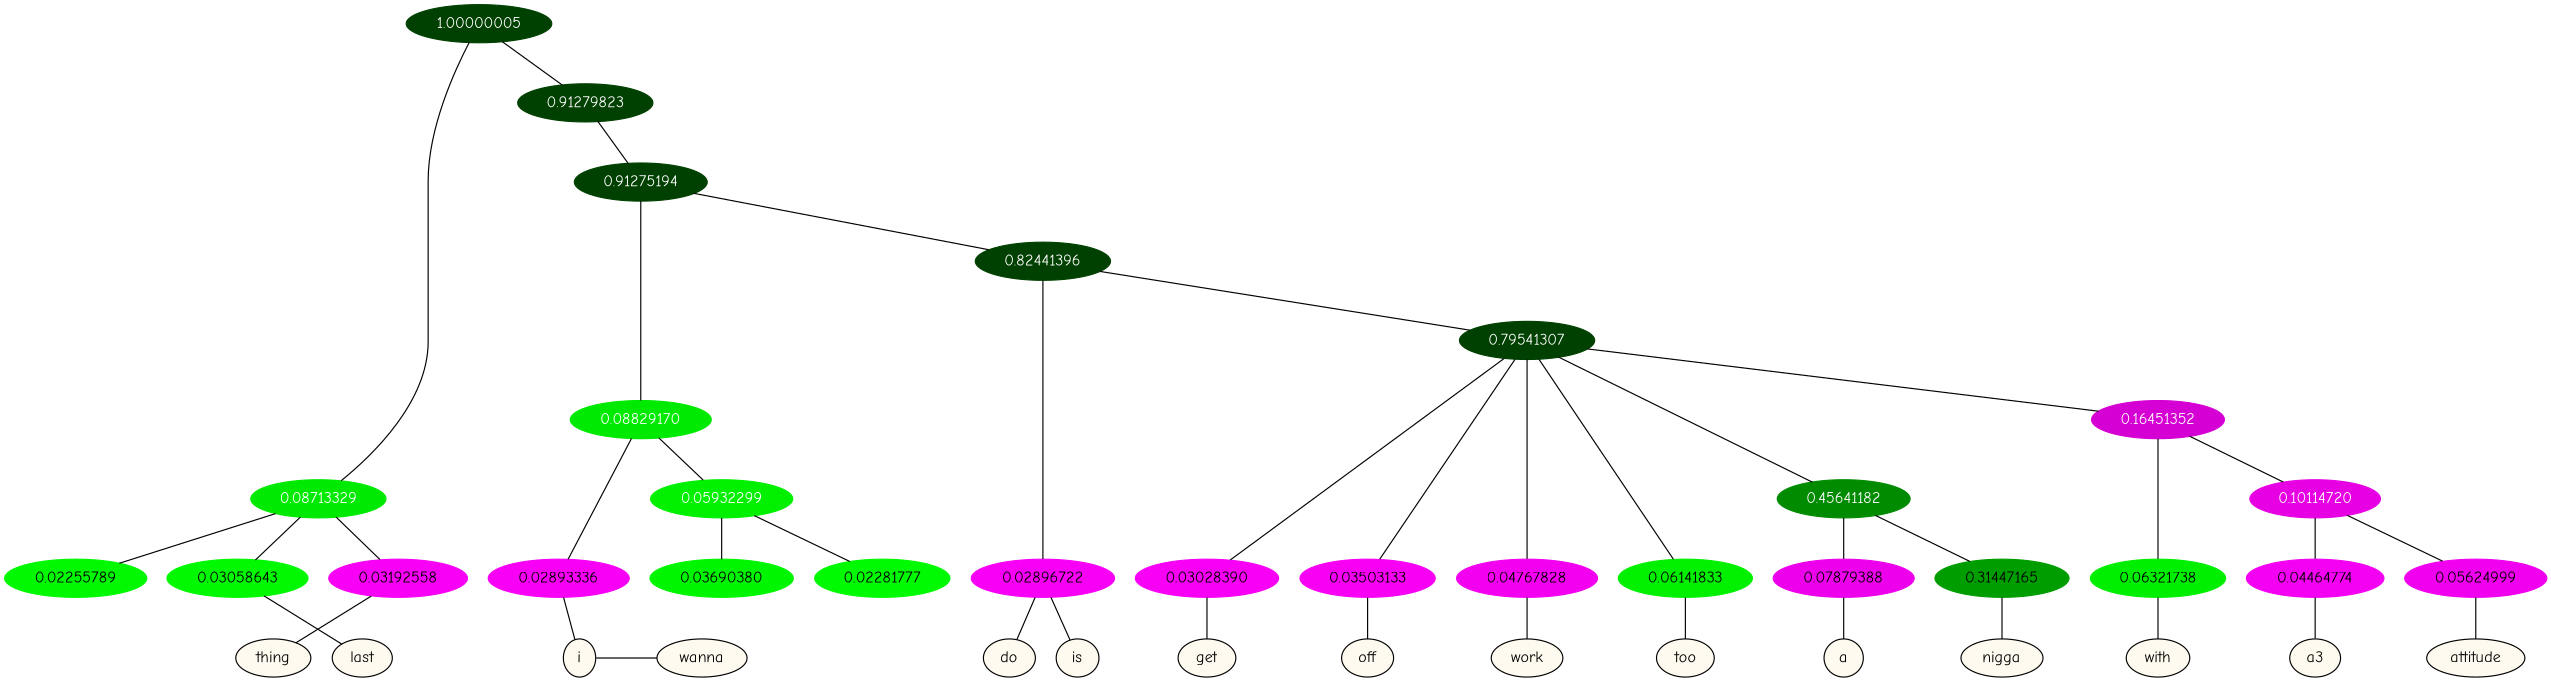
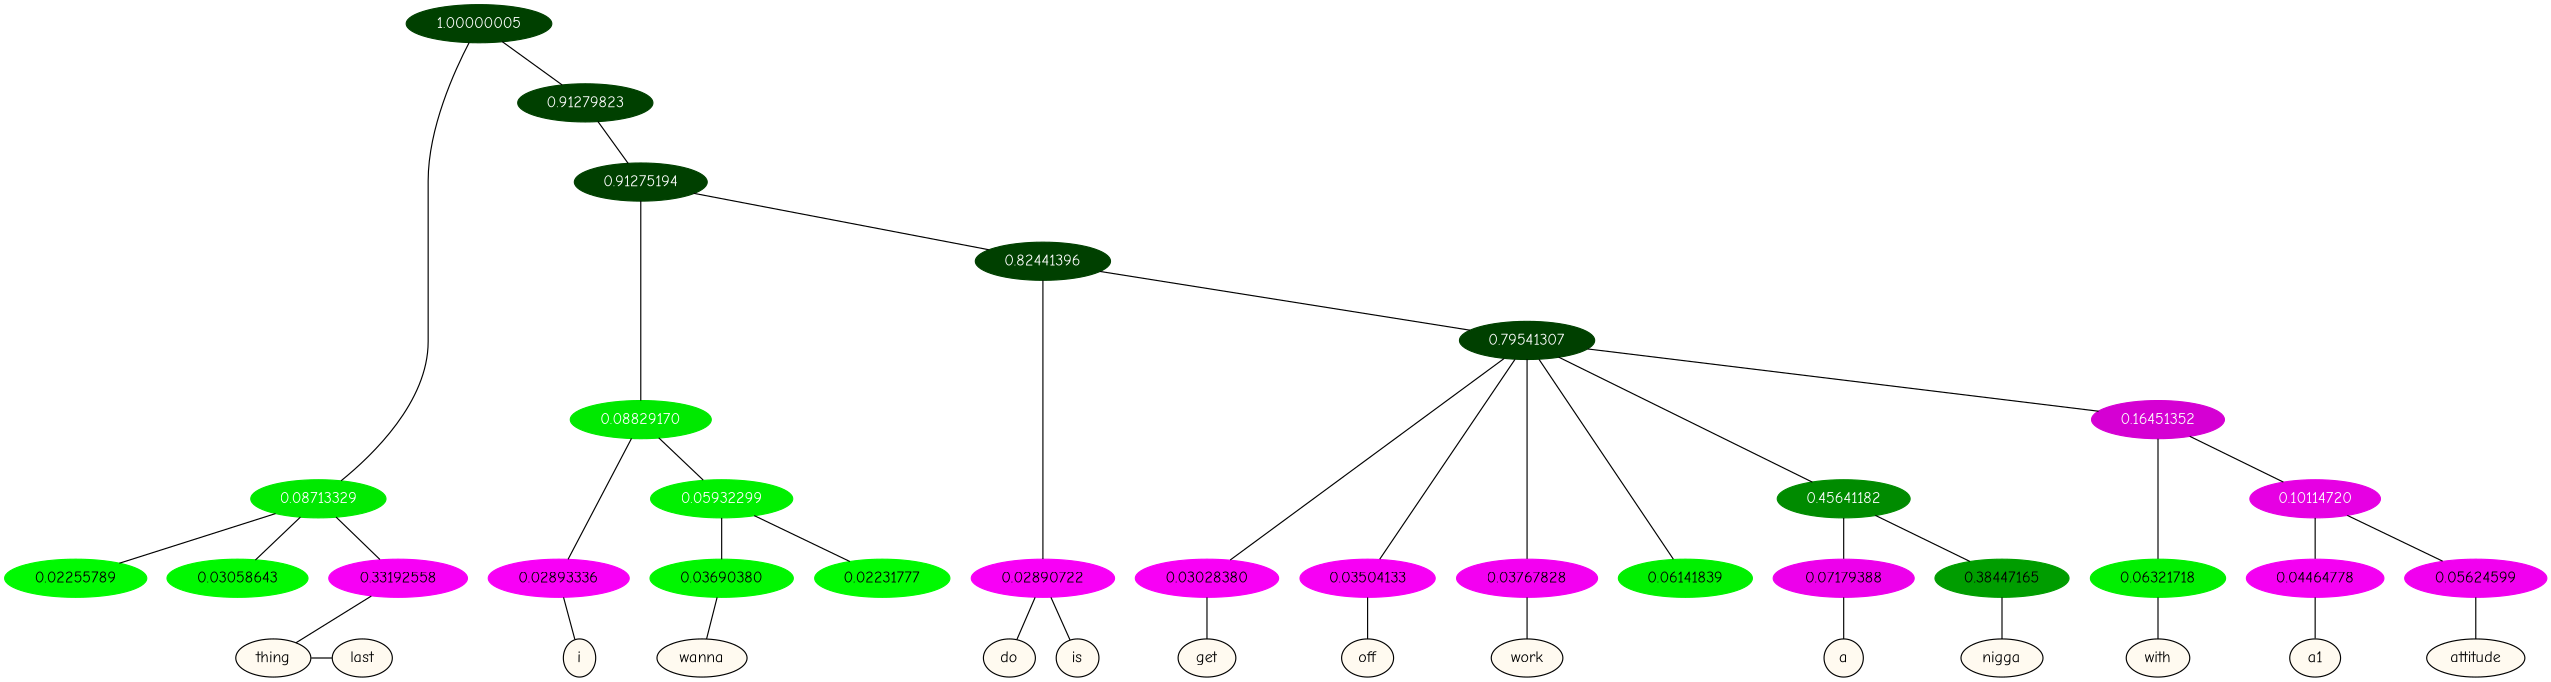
(398, 578) -> (398, 578)
(882, 578) -> (882, 578)
(1043, 578) -> (1043, 578)
(1207, 578) -> (1207, 578)
(1368, 578) -> (1368, 578)
(1527, 578) -> (1527, 578)
(1685, 578) -> (1685, 578)
(1844, 578) -> (1844, 578)
(2002, 578) -> (2002, 578)
(2158, 578) -> (2158, 578)
(2315, 578) -> (2315, 578)
(2476, 578) -> (2476, 578)
(303, 620) -> (322, 658)
(627, 658) -> (712, 618)
(1685, 658) -> none
(2315, 658) -> (2315, 658)
